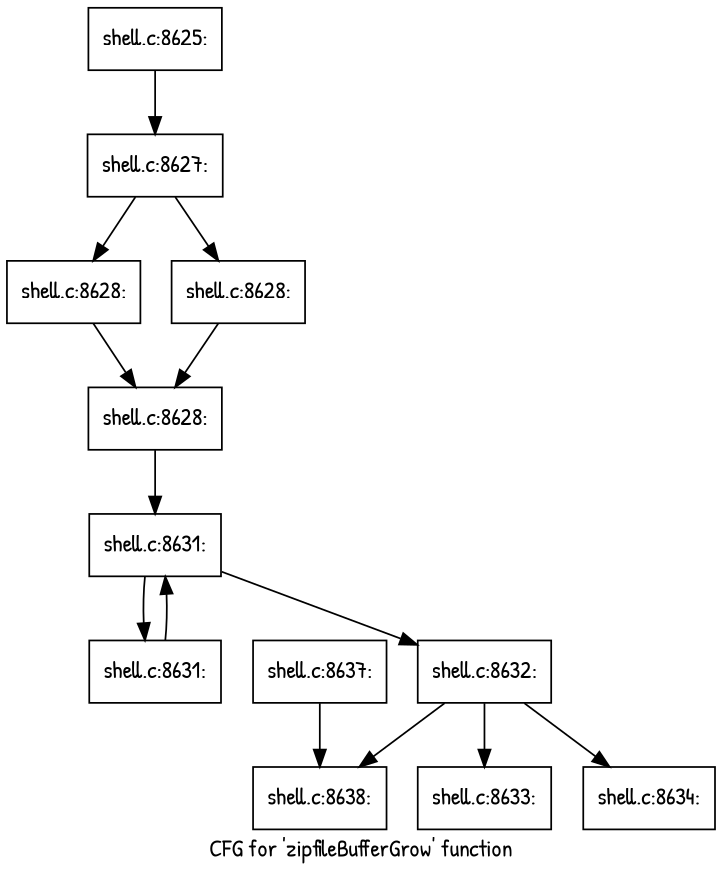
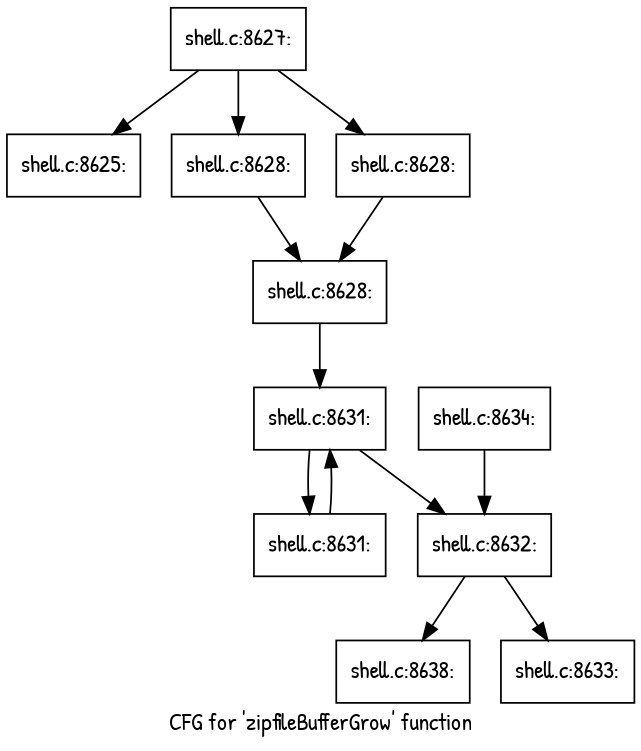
(155, 94) -> (163, 97)
(320, 672) -> none
(560, 730) -> (484, 473)
